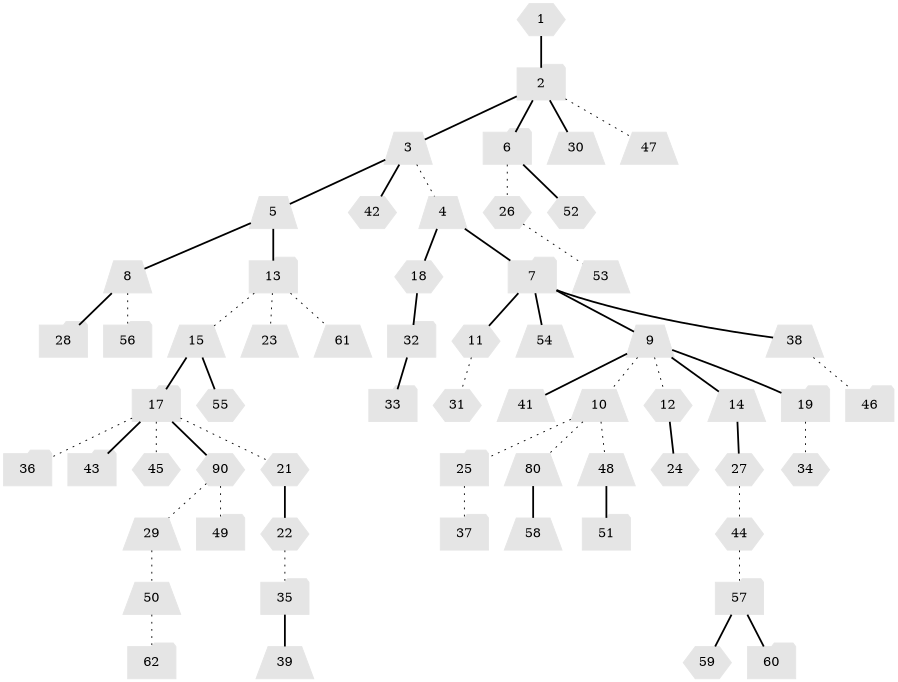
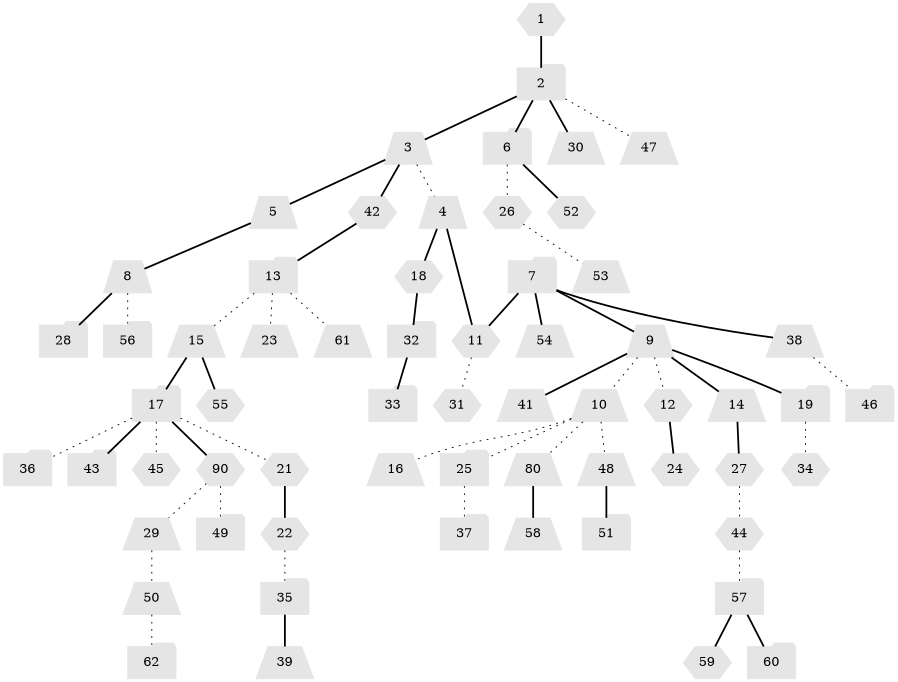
(273, 245) -> (327, 242)
(488, 245) -> (459, 277)
none -> (396, 470)
